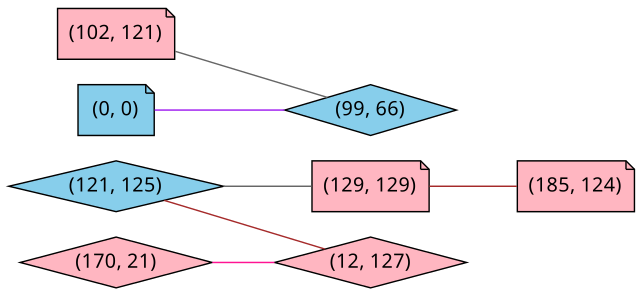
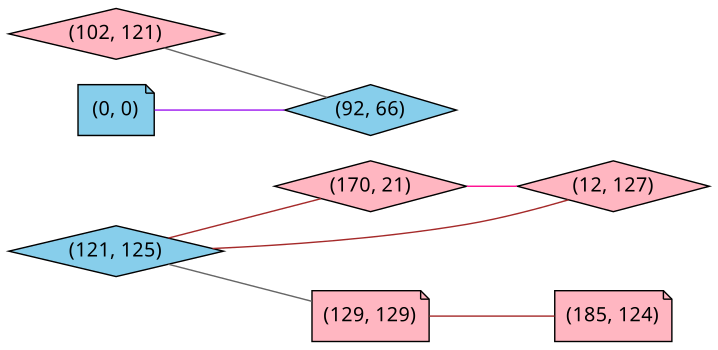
(116, 34) -> (116, 34)
(371, 110) -> (371, 110)
none -> (245, 218)
